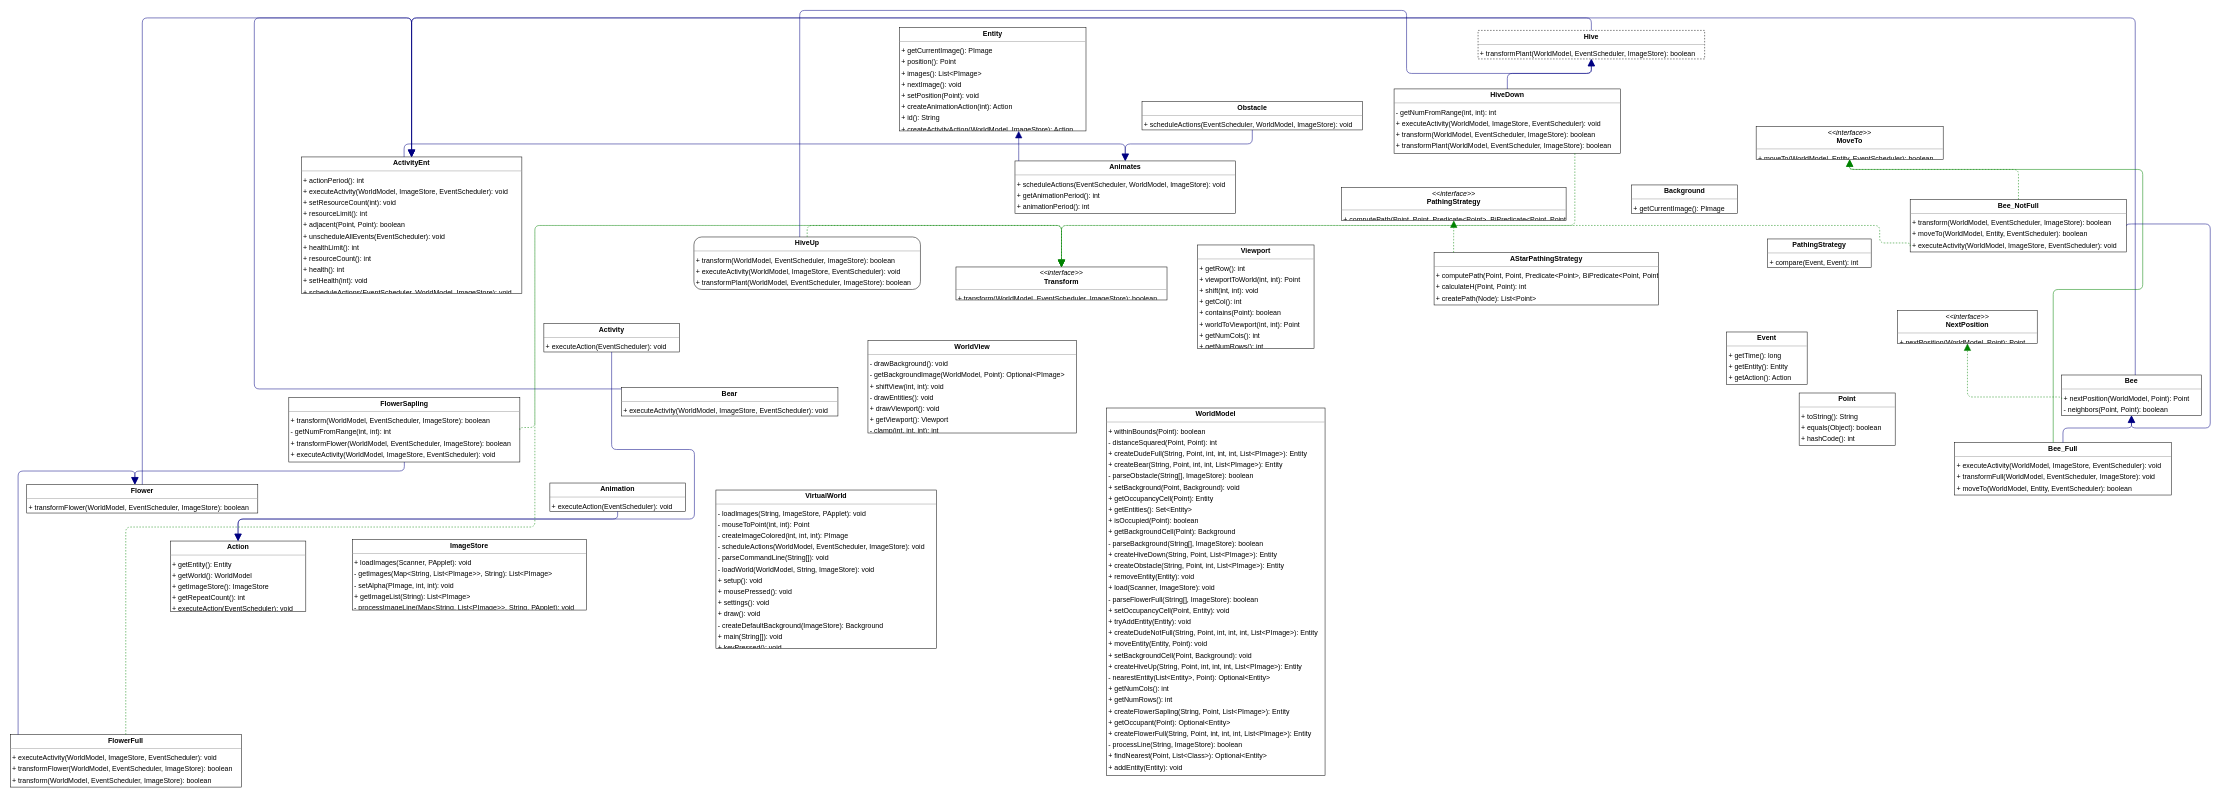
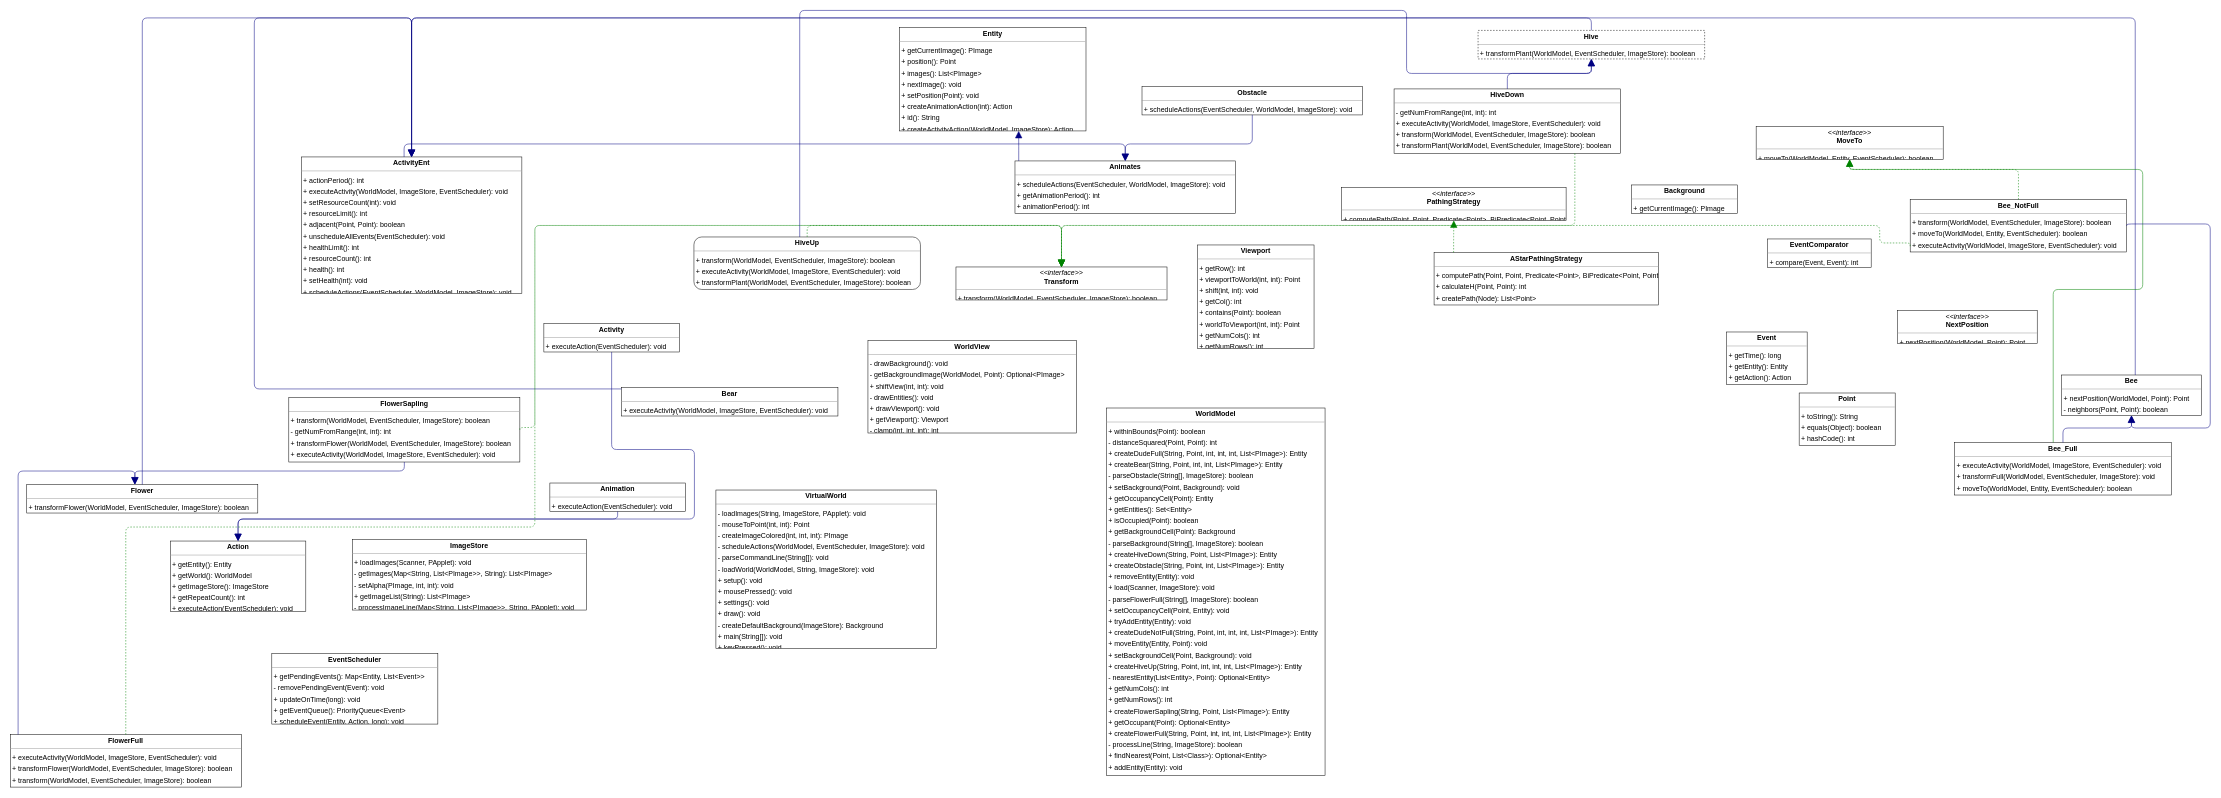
(1252, 116) -> (1252, 101)
(1817, 247) -> (1817, 247)
(1967, 351) -> none
none -> (355, 689)
